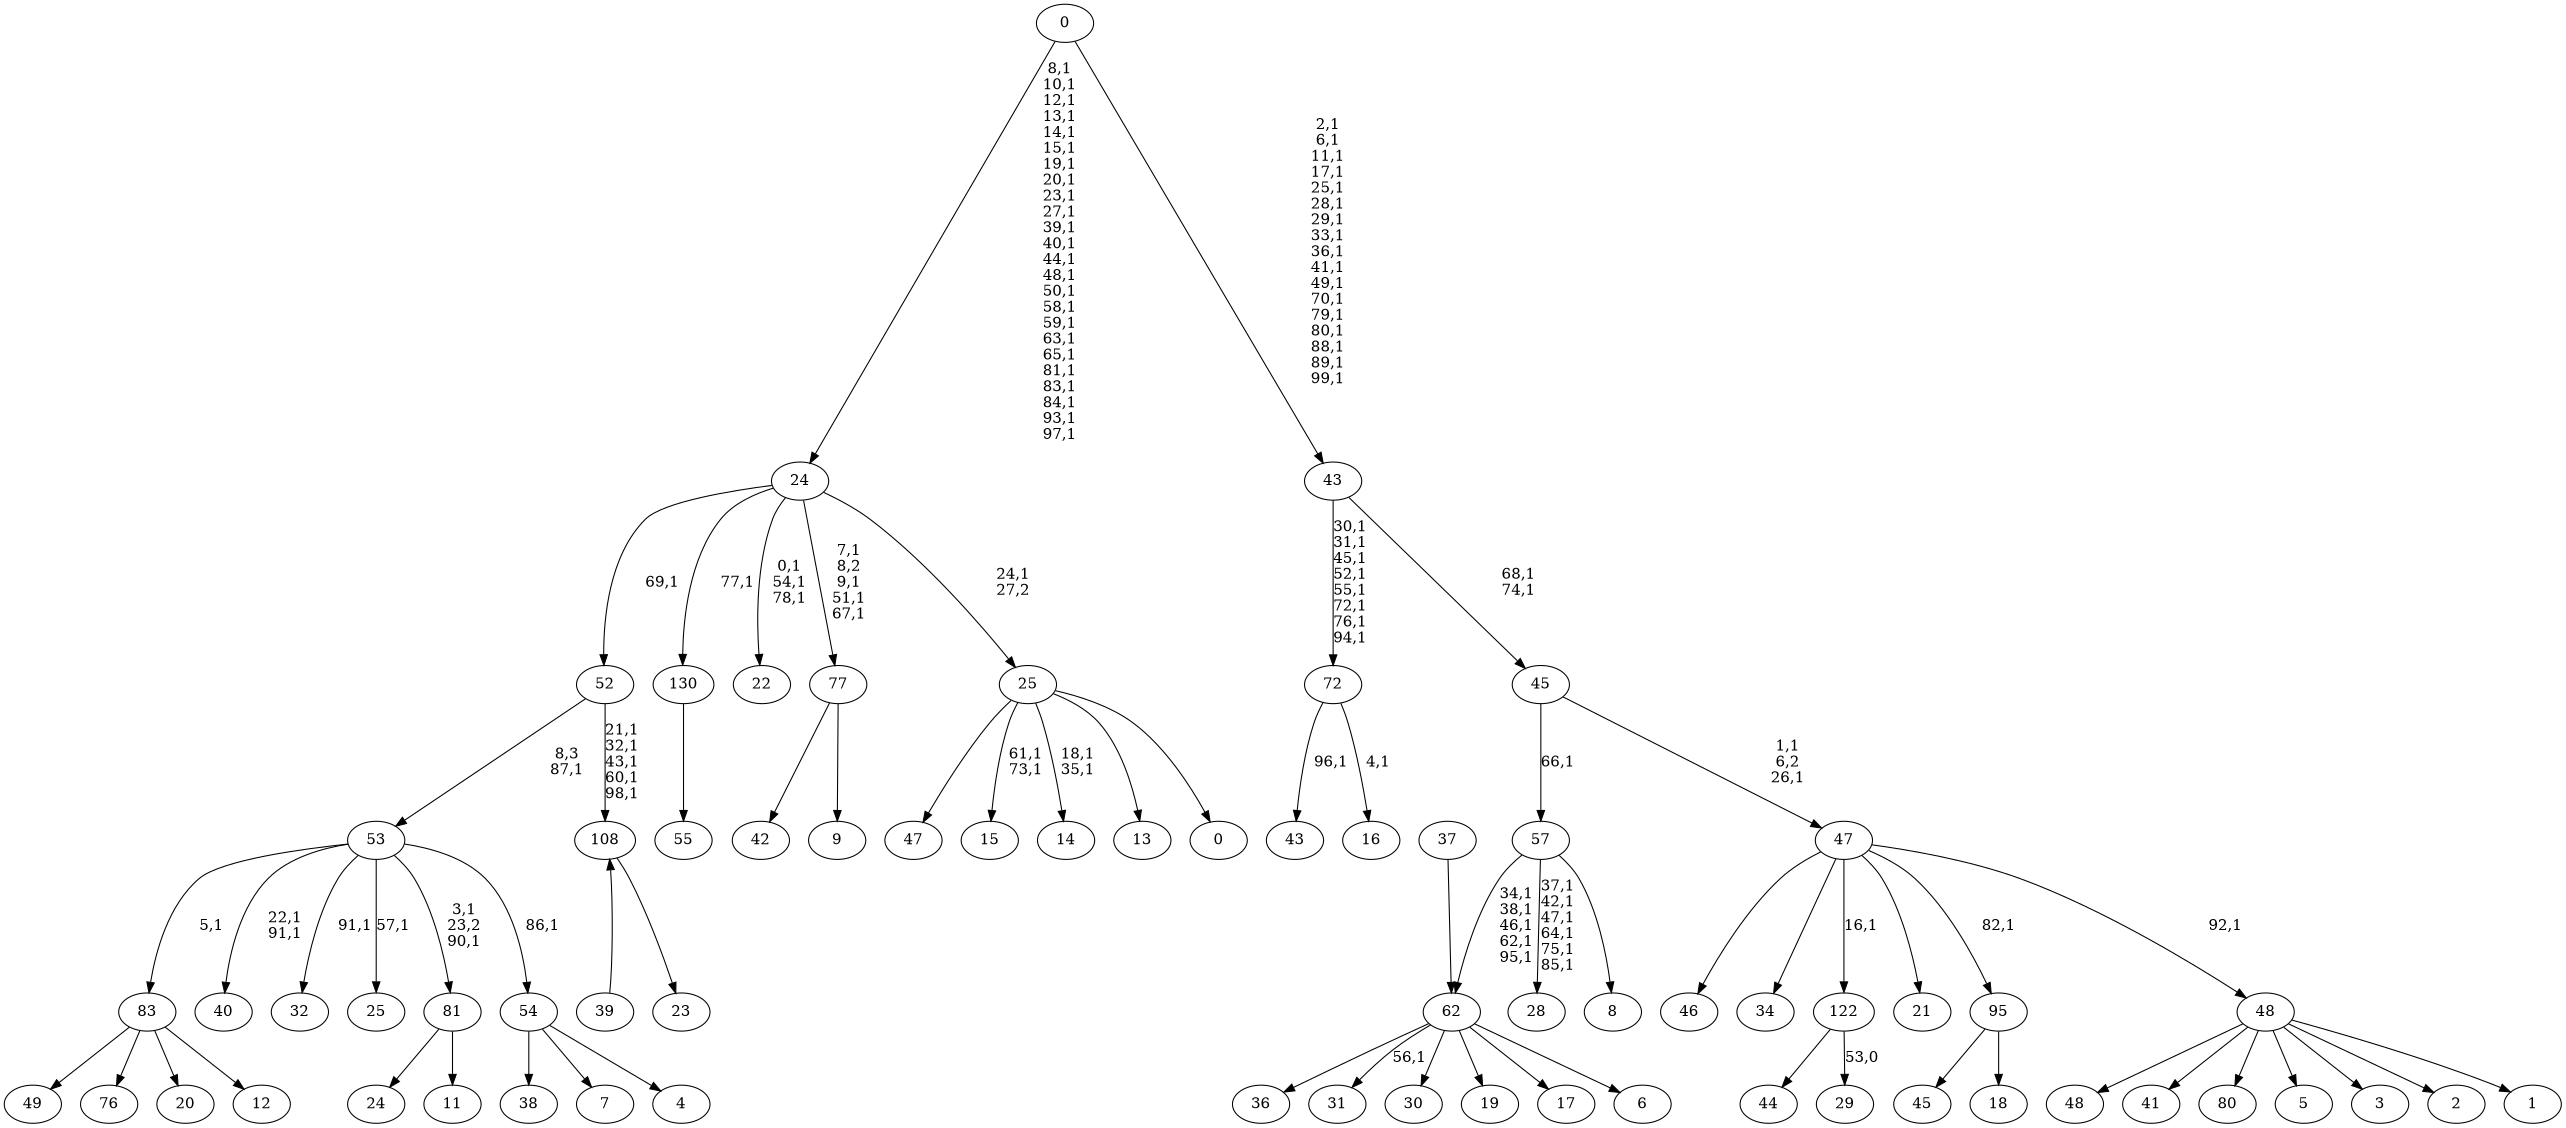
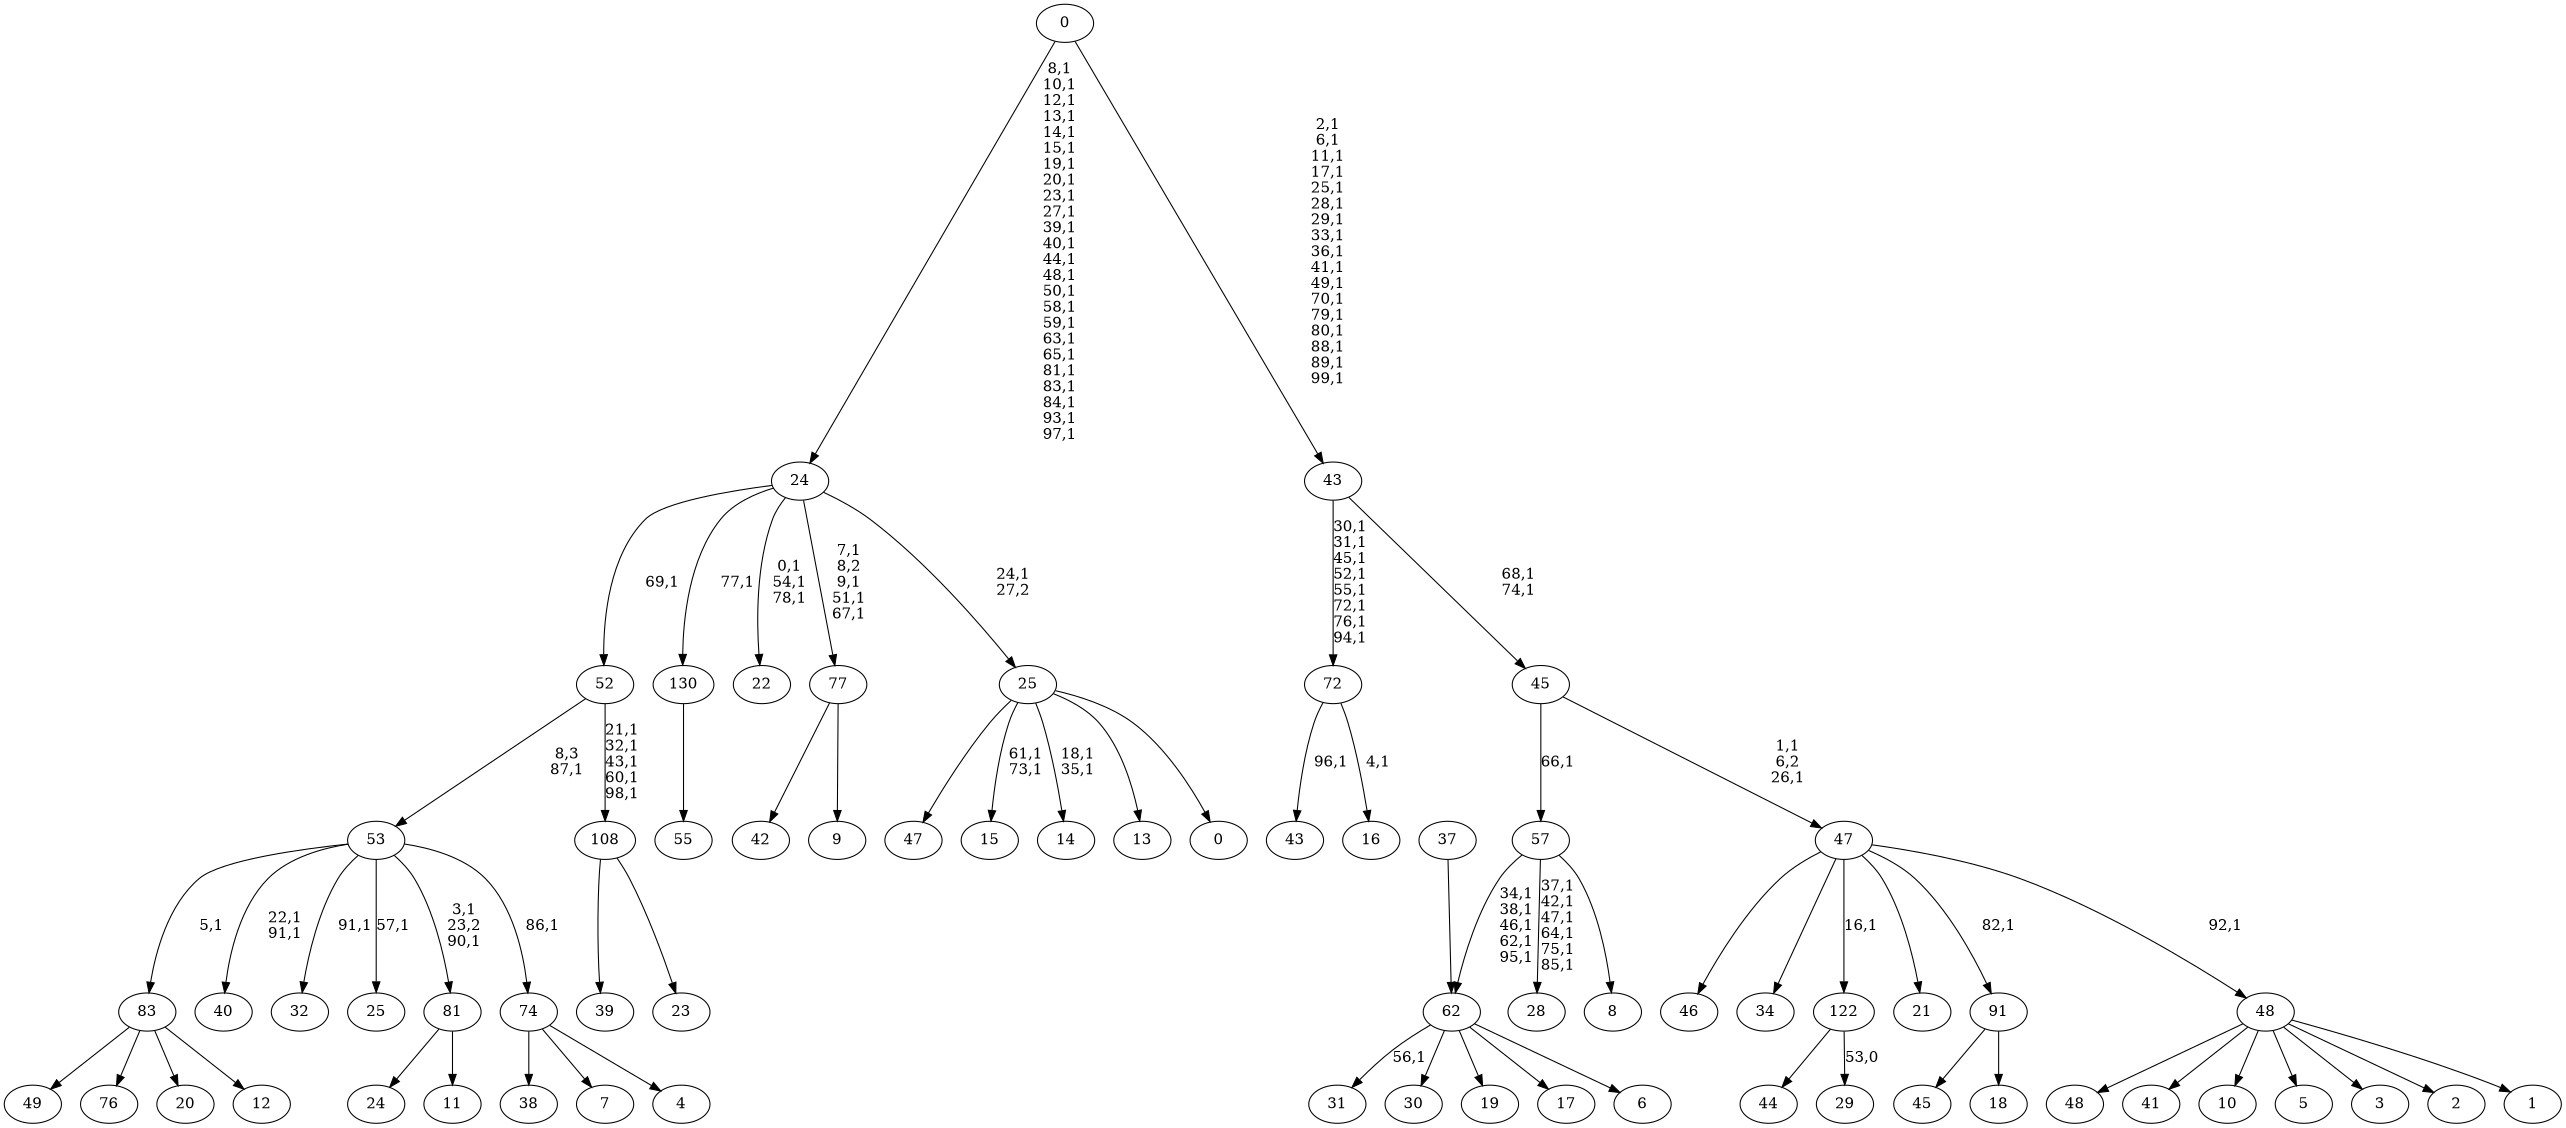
(612, 932) -> (598, 921)
(529, 1012) -> (529, 1012)
(1999, 1012) -> (1999, 1012)
(1261, 1104) -> none
(2228, 1104) -> (2228, 1104)
